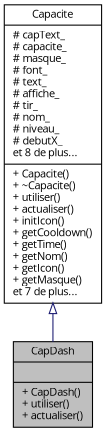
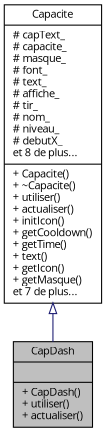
(41, 257) -> (30, 257)
